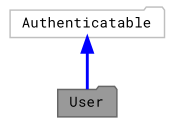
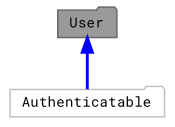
(87, 71) -> (87, 71)
